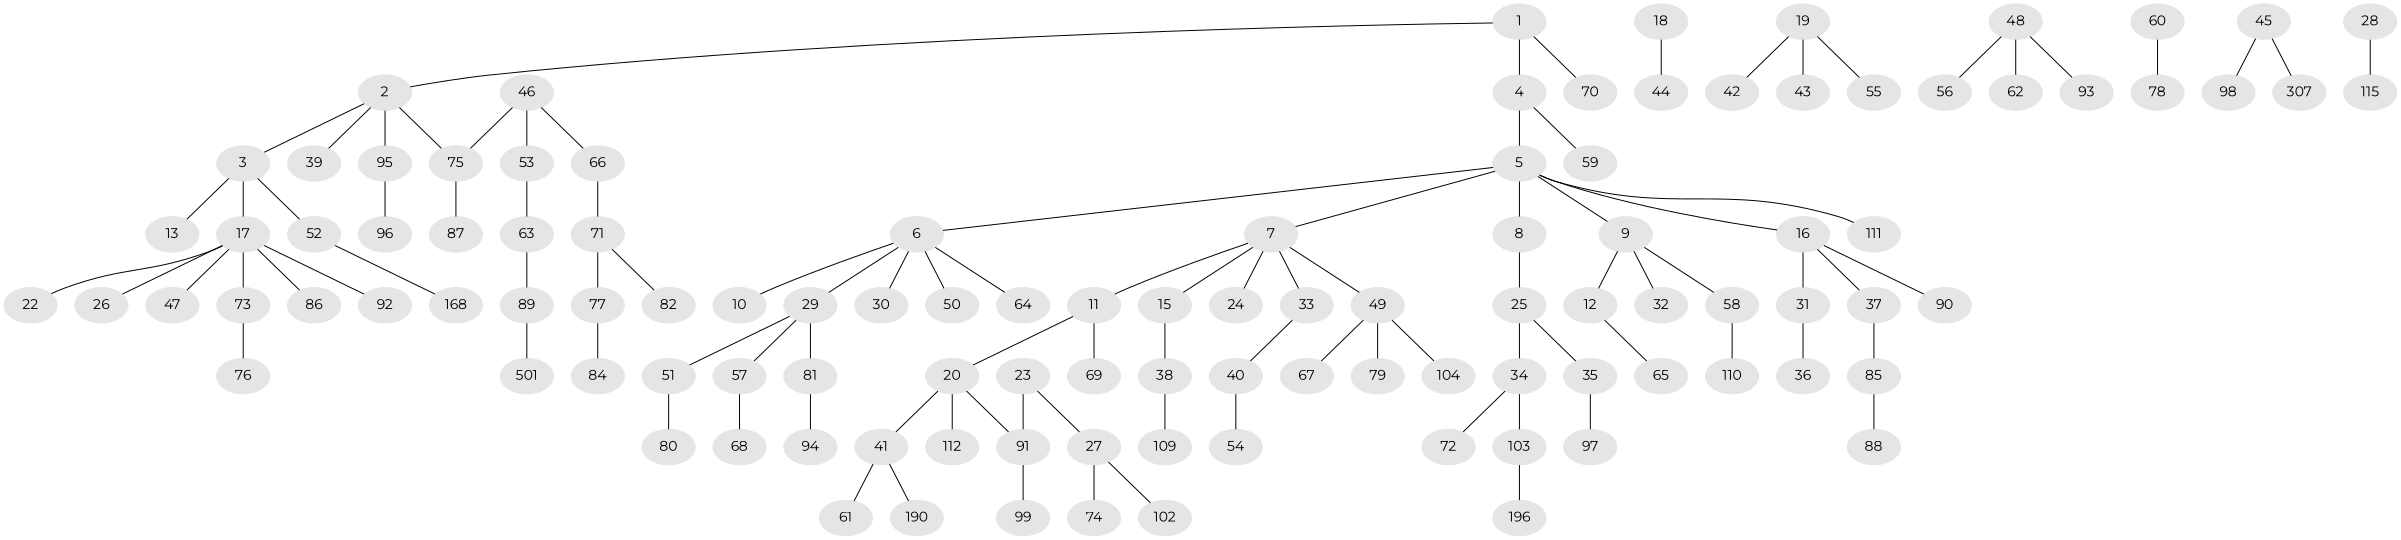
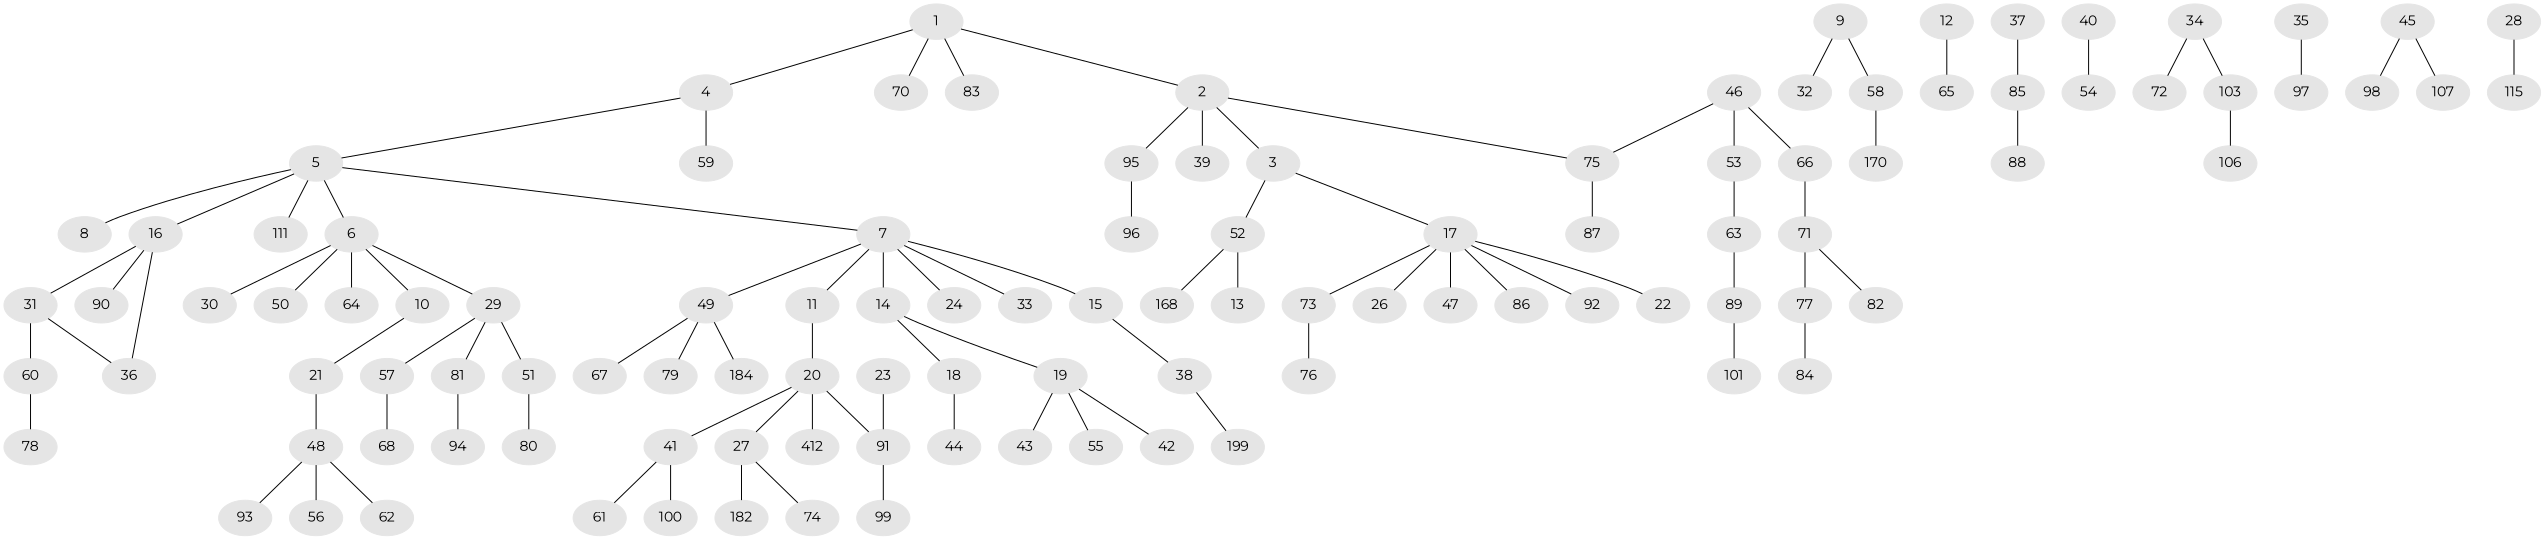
none -> (972, 93)
(2299, 93) -> (2443, 93)
(208, 199) -> (1238, 270)
(1573, 199) -> none
(1608, 270) -> none
(1838, 270) -> (142, 305)
none -> (883, 305)
(1519, 305) -> none
none -> (31, 341)
(1271, 341) -> none
none -> (316, 376)
(527, 376) -> (1734, 376)
(1094, 376) -> none
(1449, 376) -> (741, 376)
(1732, 376) -> (1876, 163)
(1058, 412) -> (777, 412)
(952, 447) -> (812, 447)
(1165, 447) -> (1238, 447)
(917, 518) -> (671, 518)
(1165, 518) -> (741, 518)
(1519, 518) -> (2230, 163)
